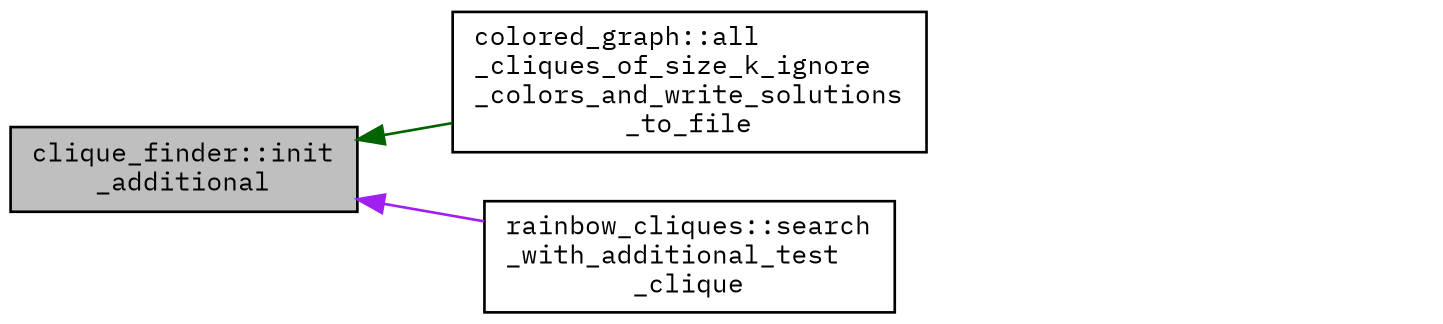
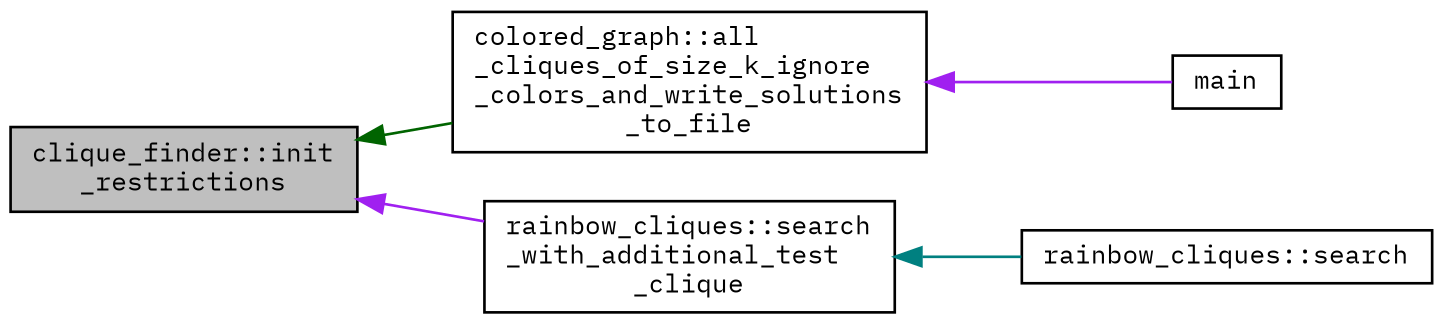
none -> (1227, 82)
(184, 169) -> (184, 169)
none -> (1227, 257)
